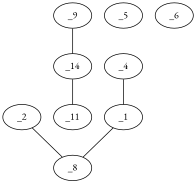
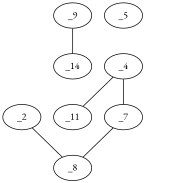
(174, 16) -> none
(73, 92) -> (98, 92)
(123, 117) -> (123, 117)
